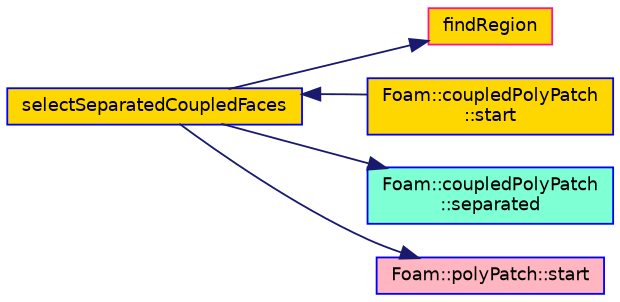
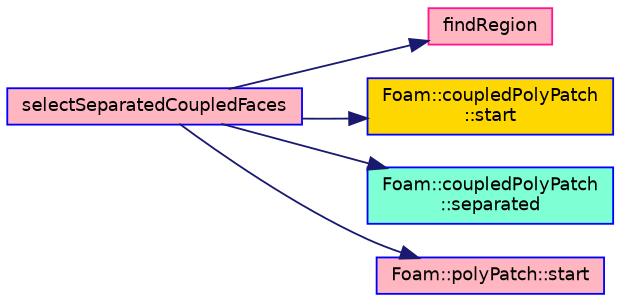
(490, 26) -> (490, 26)
(344, 94) -> (325, 119)
(155, 106) -> (155, 106)
